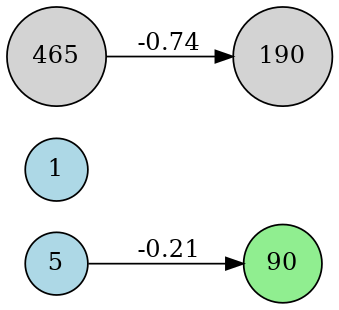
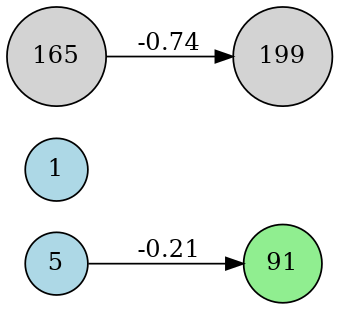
(57, 57) -> (57, 57)
(283, 57) -> (283, 57)
(283, 264) -> (283, 264)
